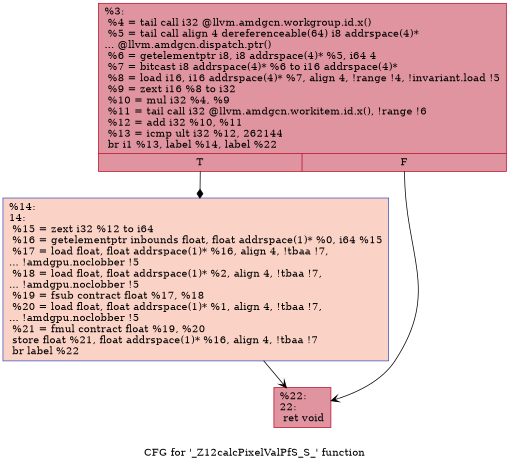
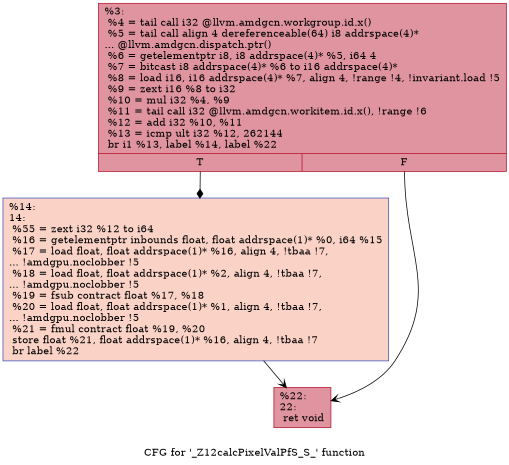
(81, 229) -> (81, 229)
